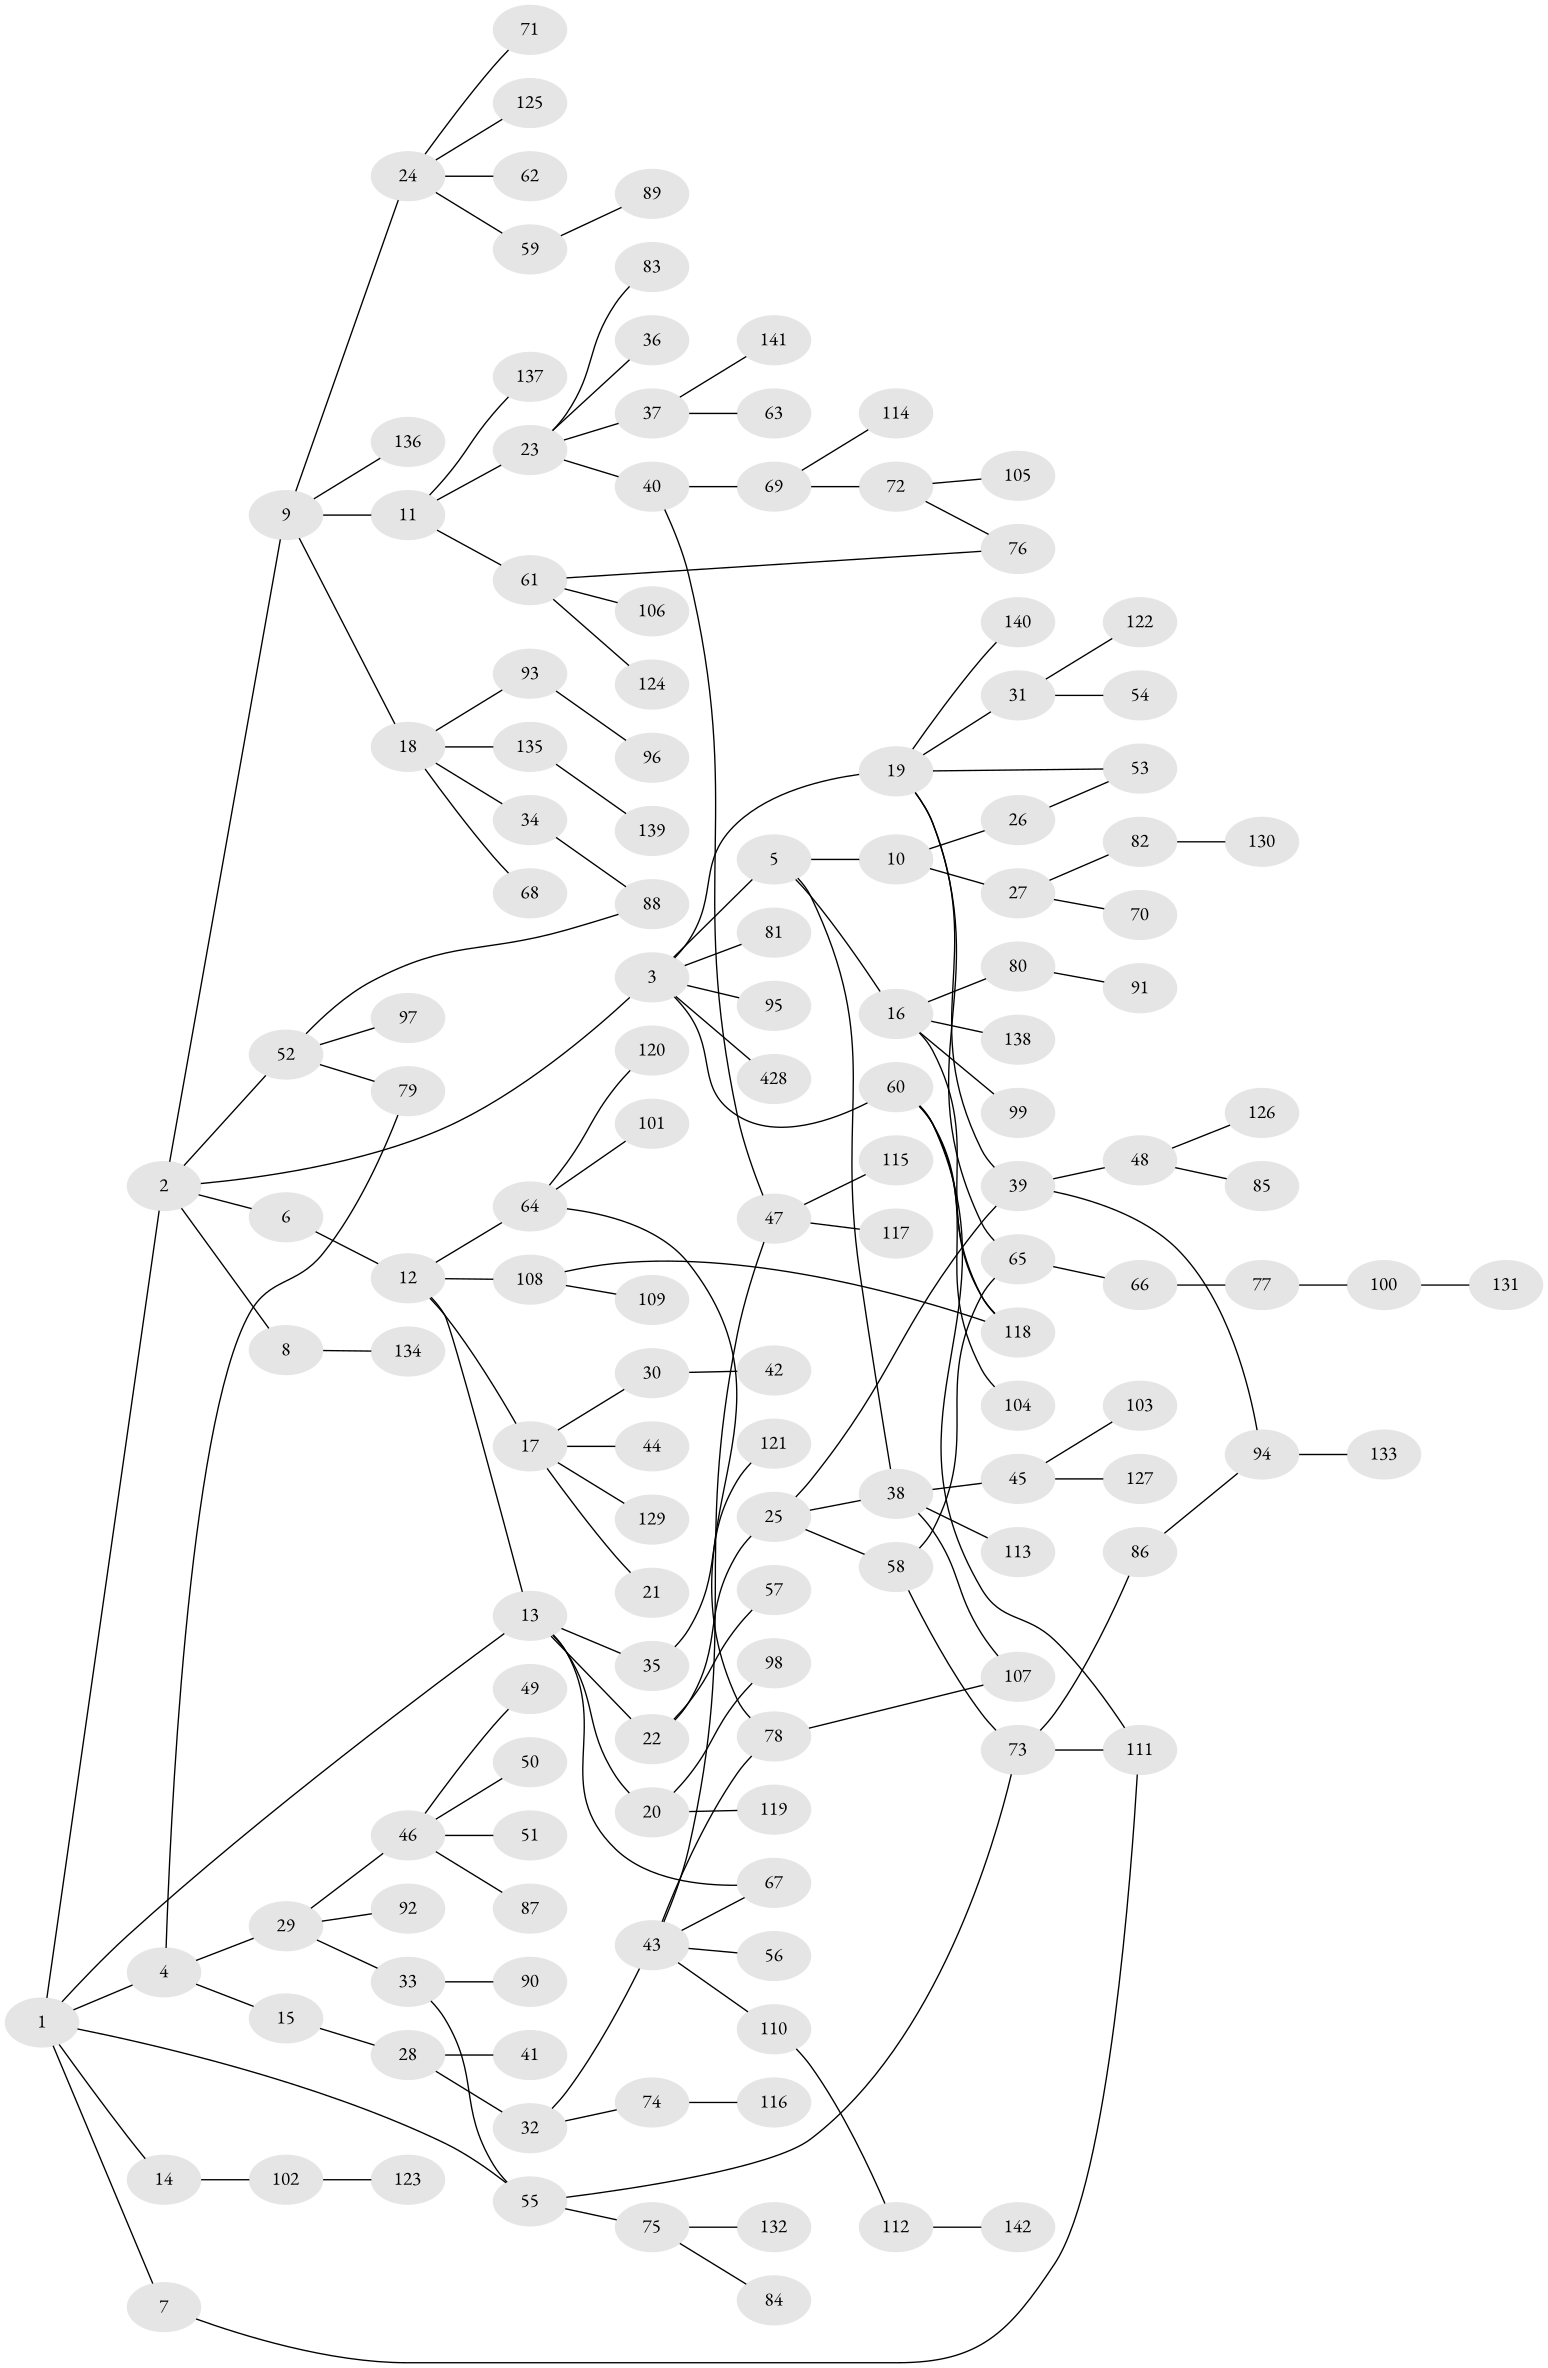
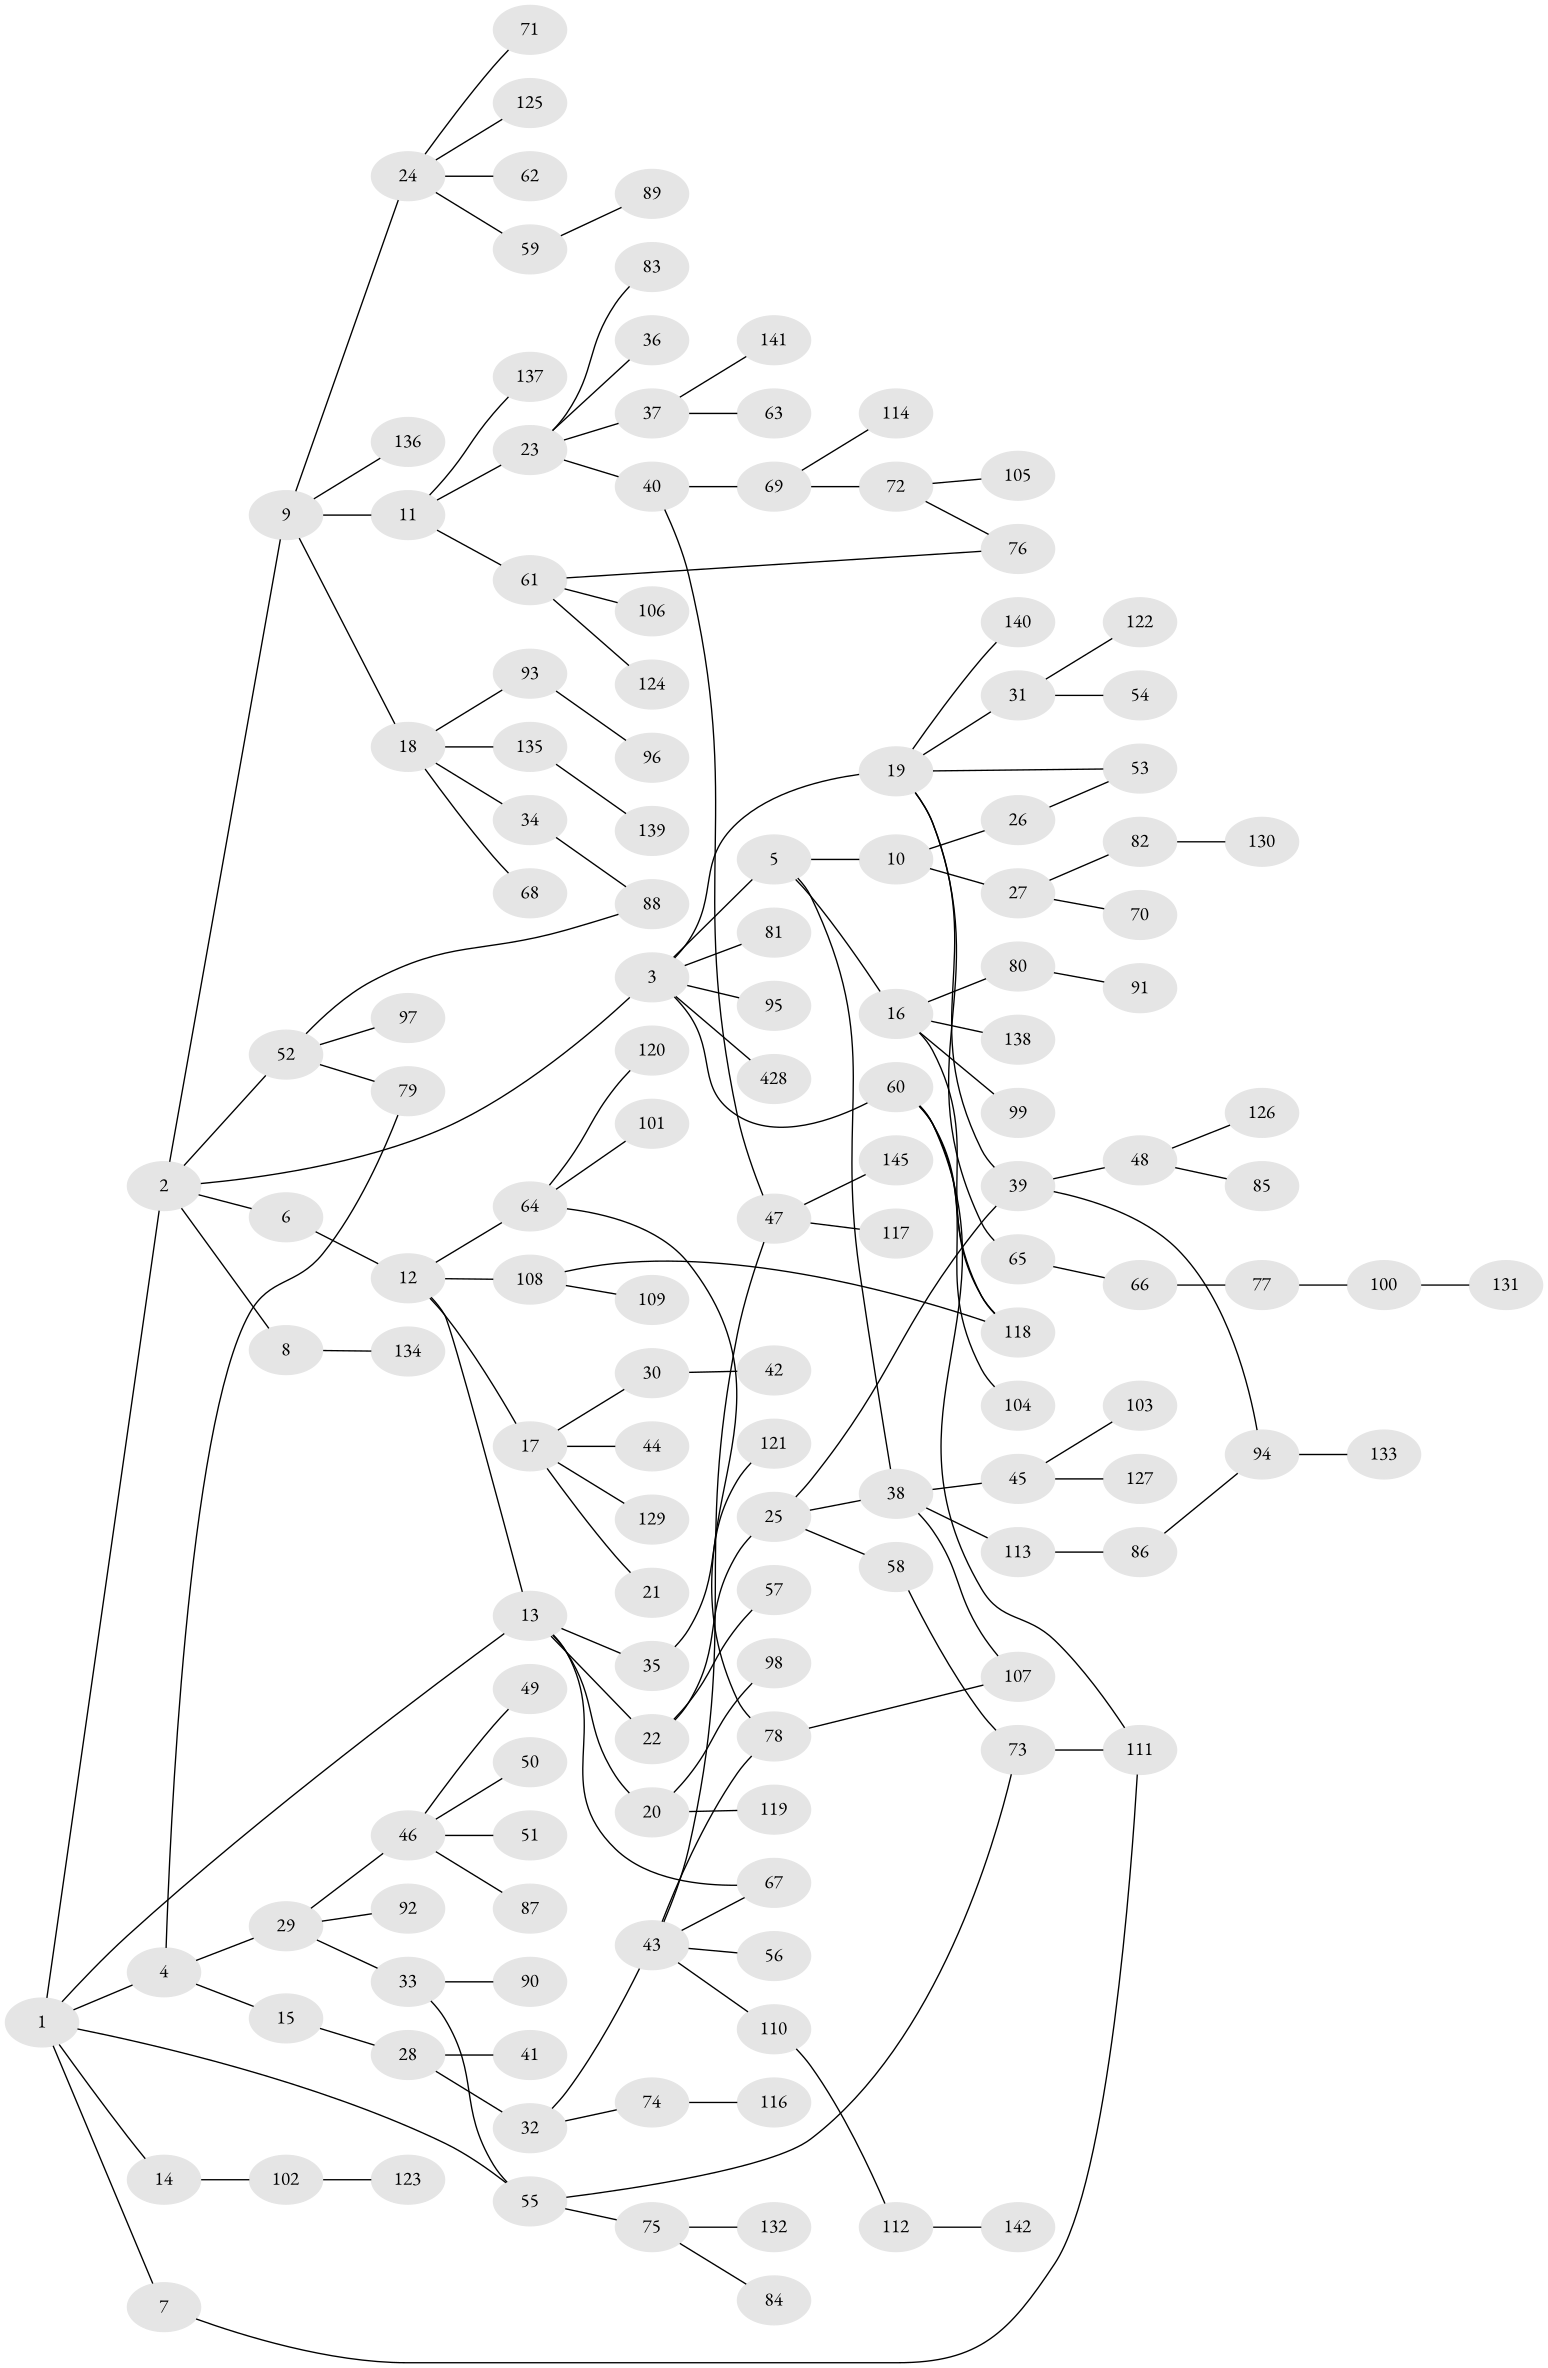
(896, 1160) -> (896, 1160)
(957, 1413) -> none
(1090, 1656) -> (1079, 1552)
